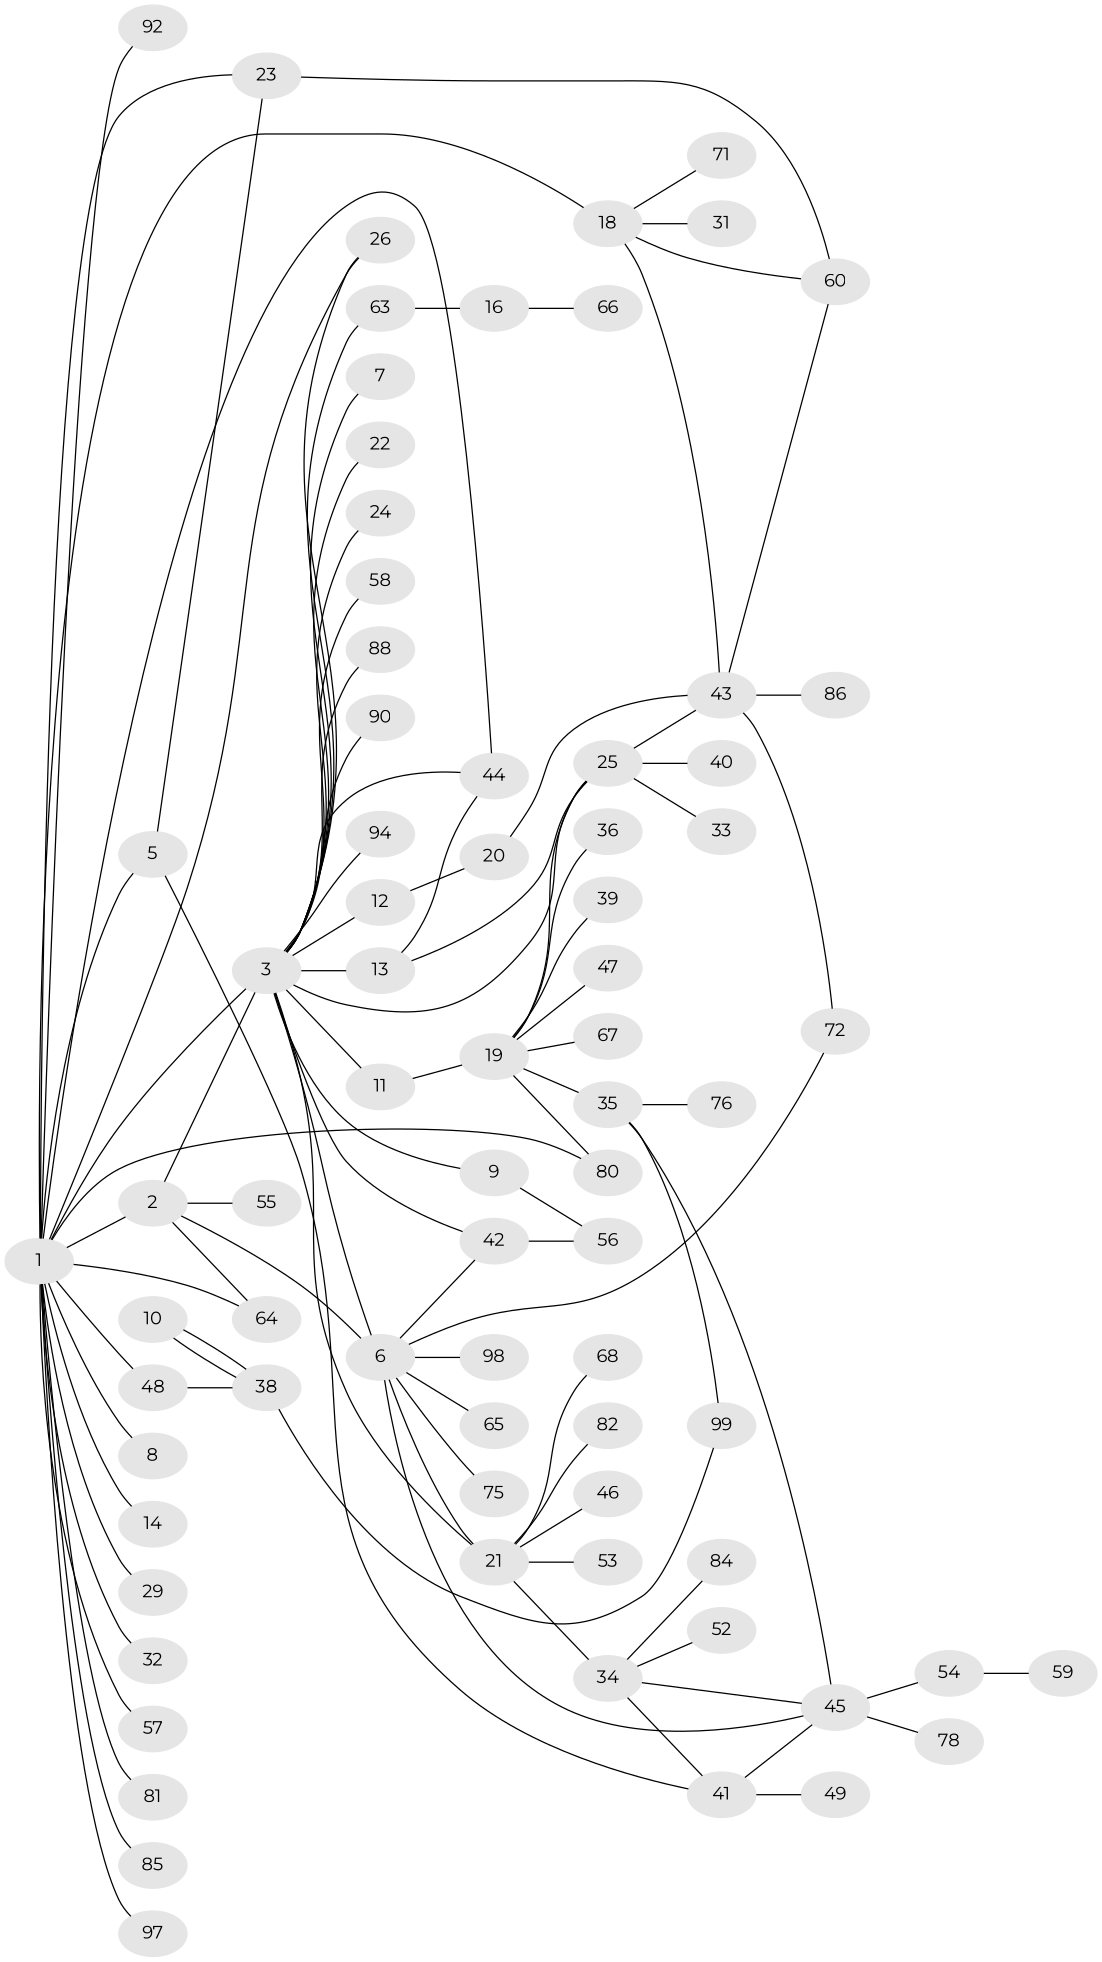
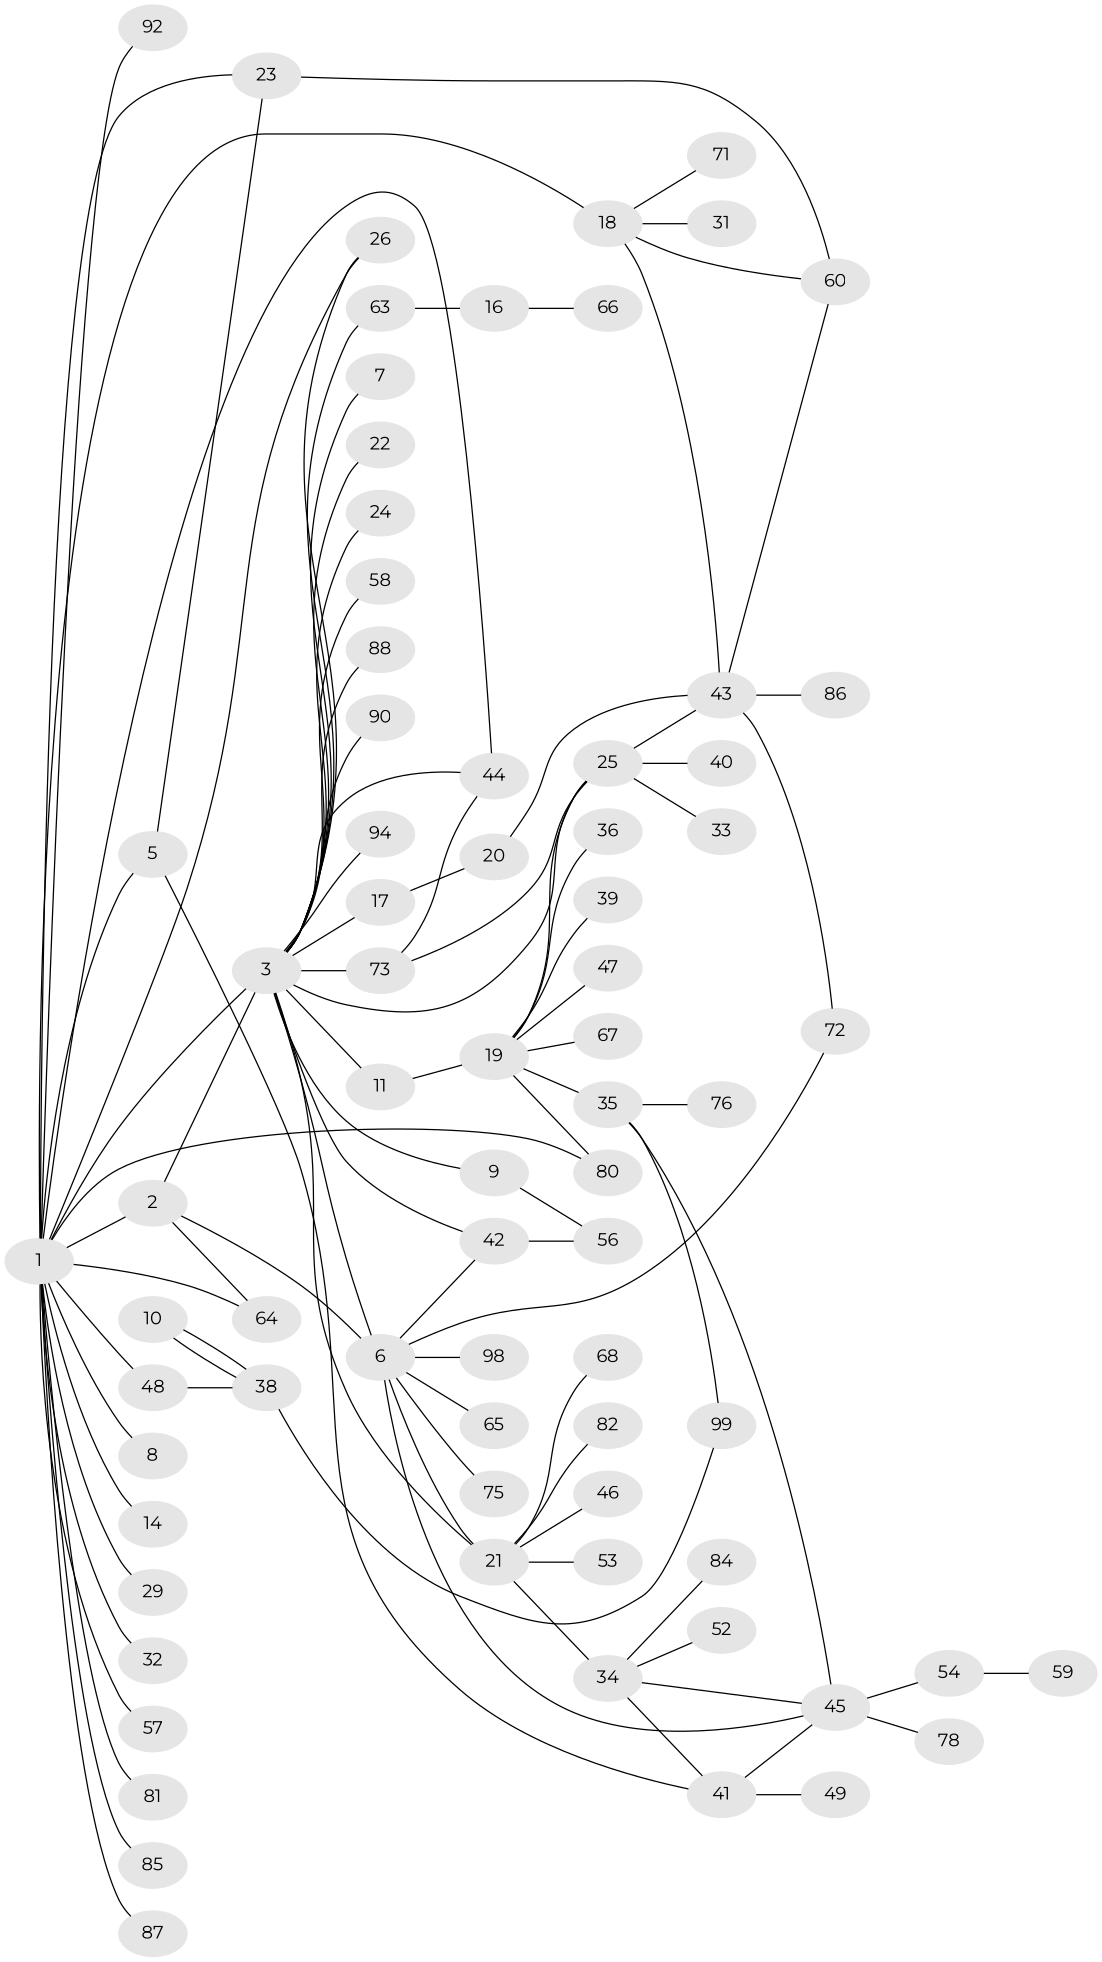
(380, 902) -> (380, 902)
(380, 971) -> (380, 971)
(267, 1203) -> none
(153, 1934) -> (153, 1934)
